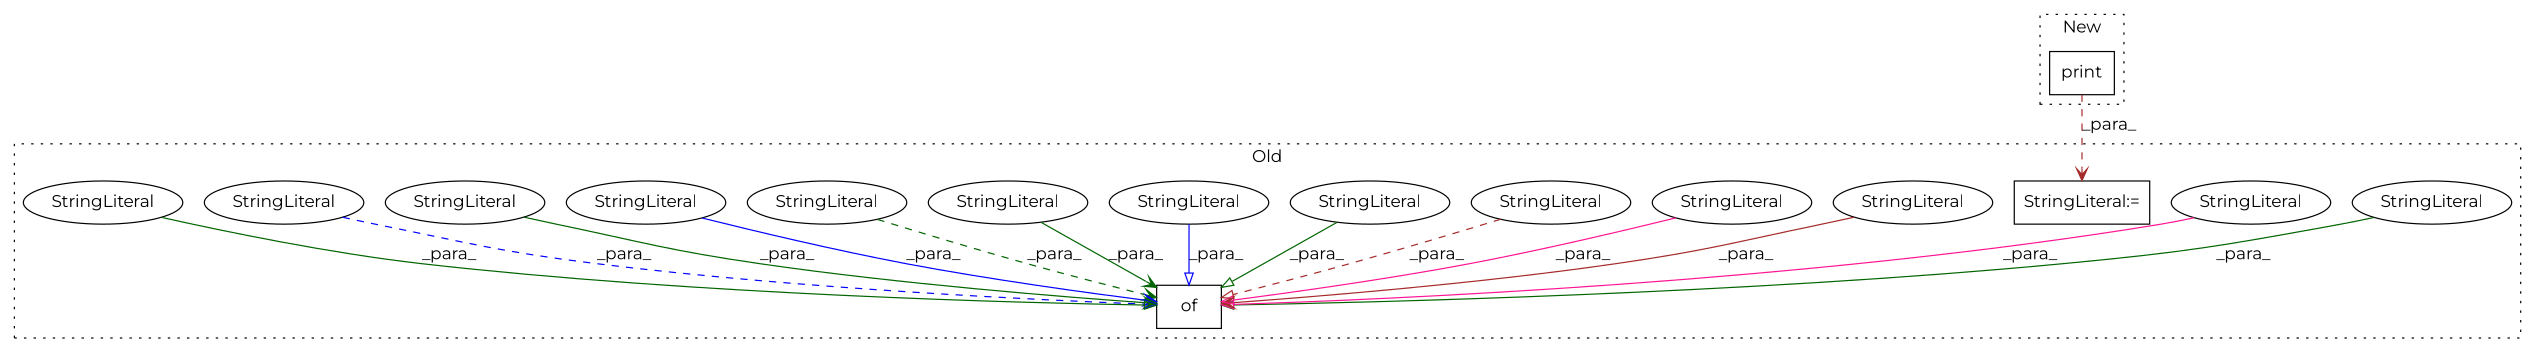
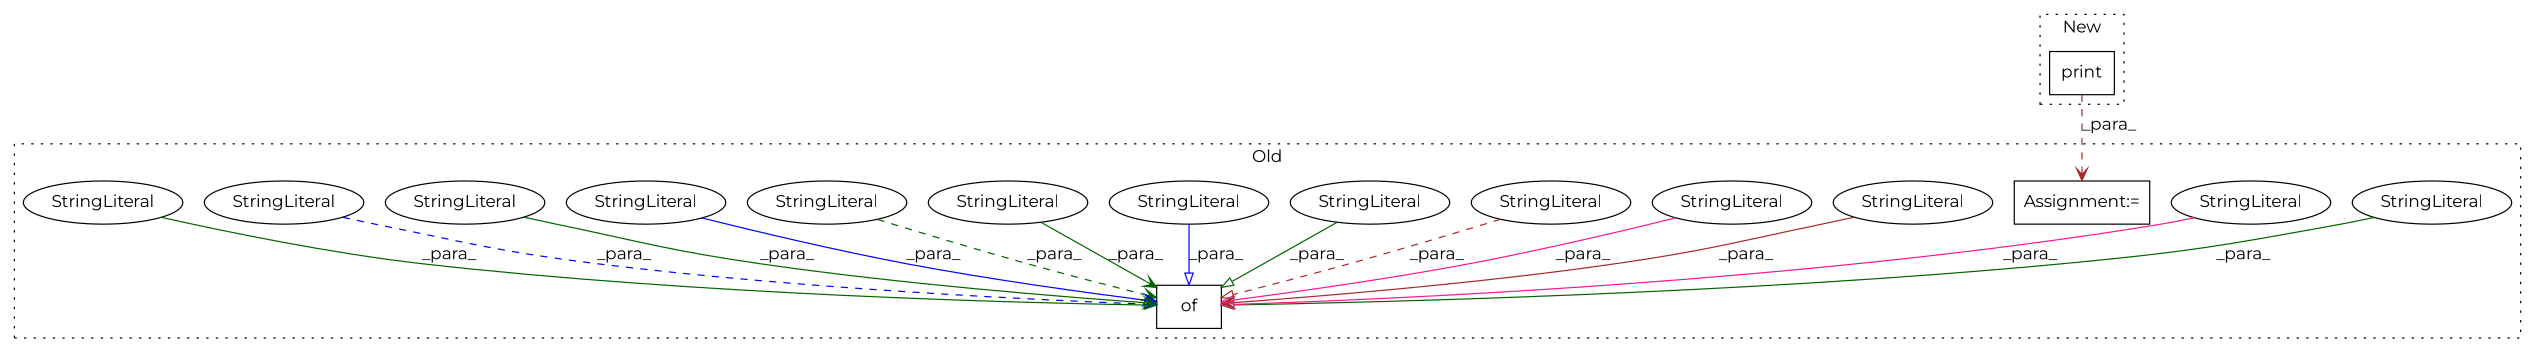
(2082, 203) -> (2082, 203)
